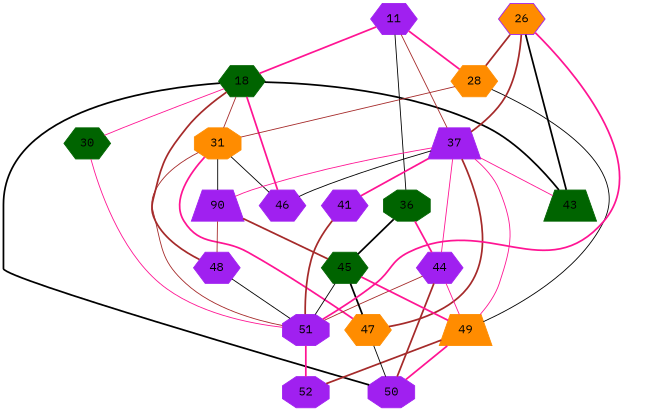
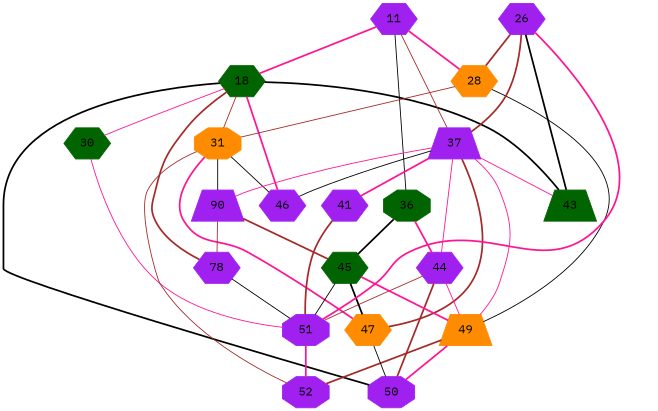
(522, 19) -> (522, 19)
(168, 263) -> (155, 270)
(217, 268) -> (217, 268)
